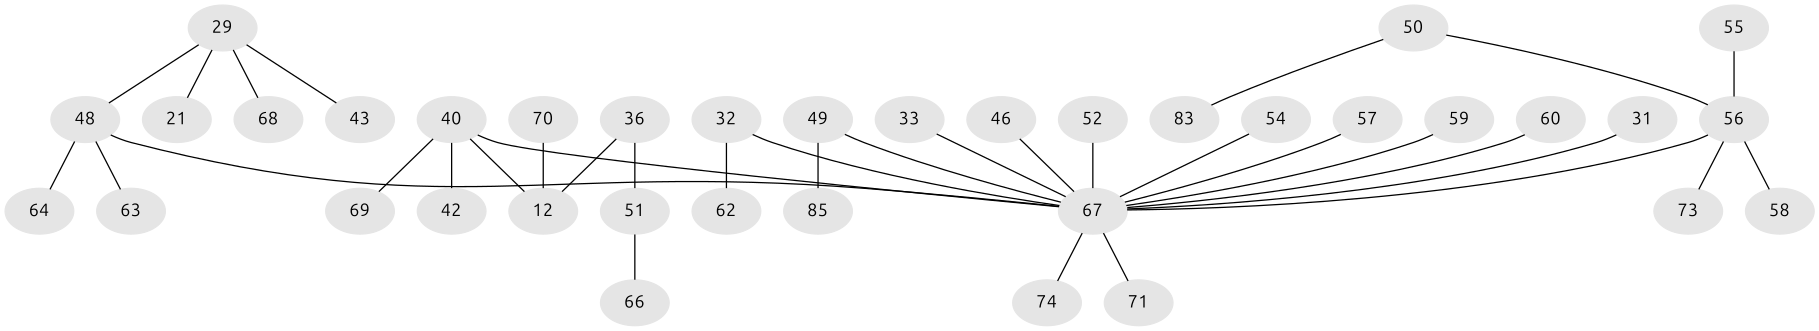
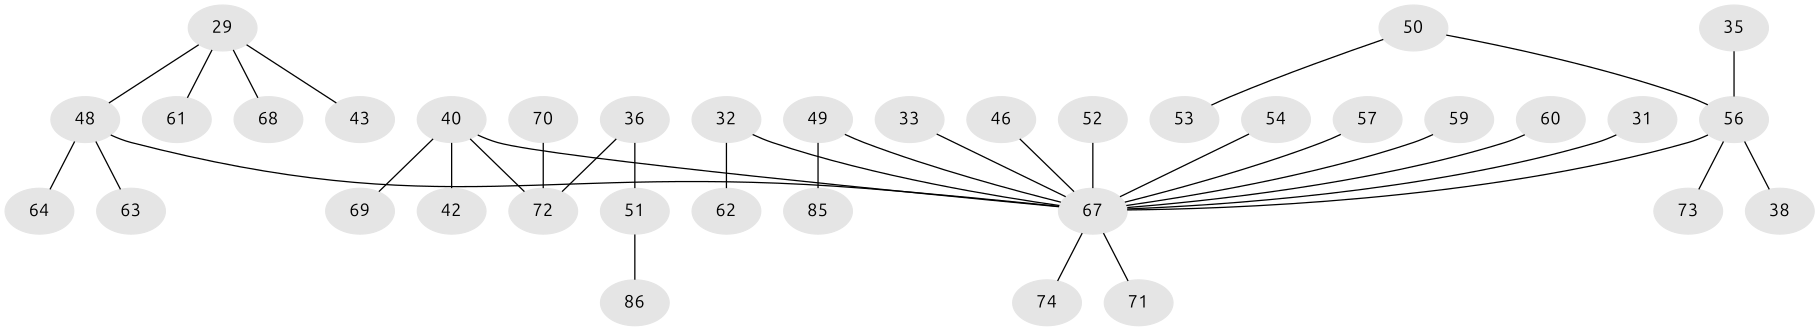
(1734, 28) -> (1734, 28)
(177, 120) -> (177, 120)
(1184, 120) -> (1184, 120)
(543, 211) -> (543, 211)
(1780, 211) -> (1780, 211)
(635, 303) -> (635, 303)
